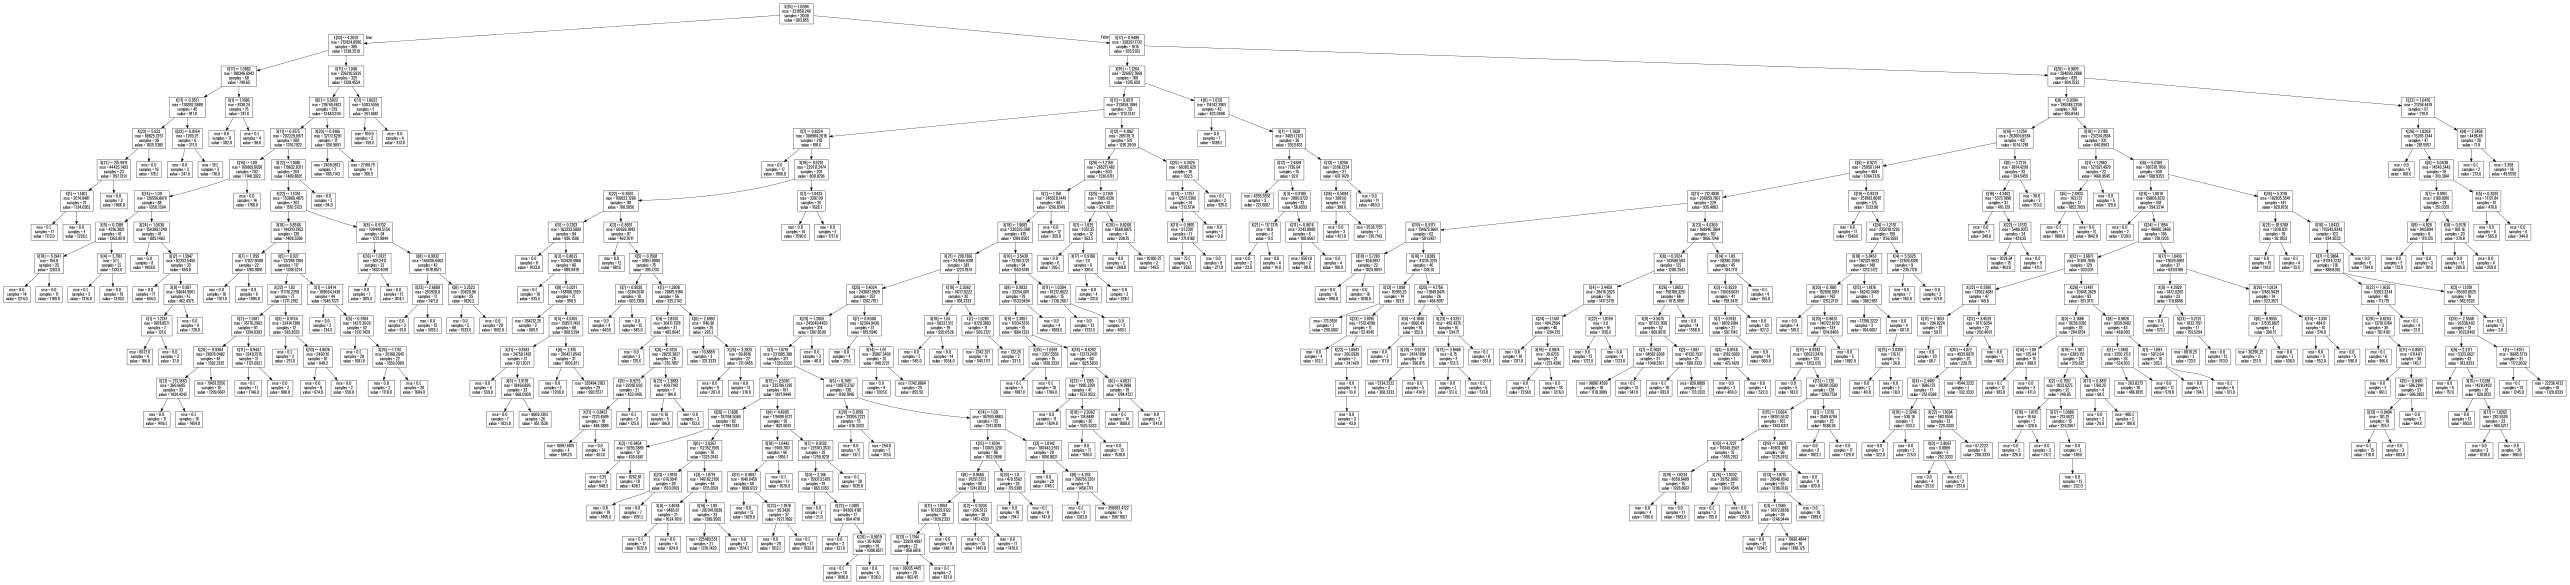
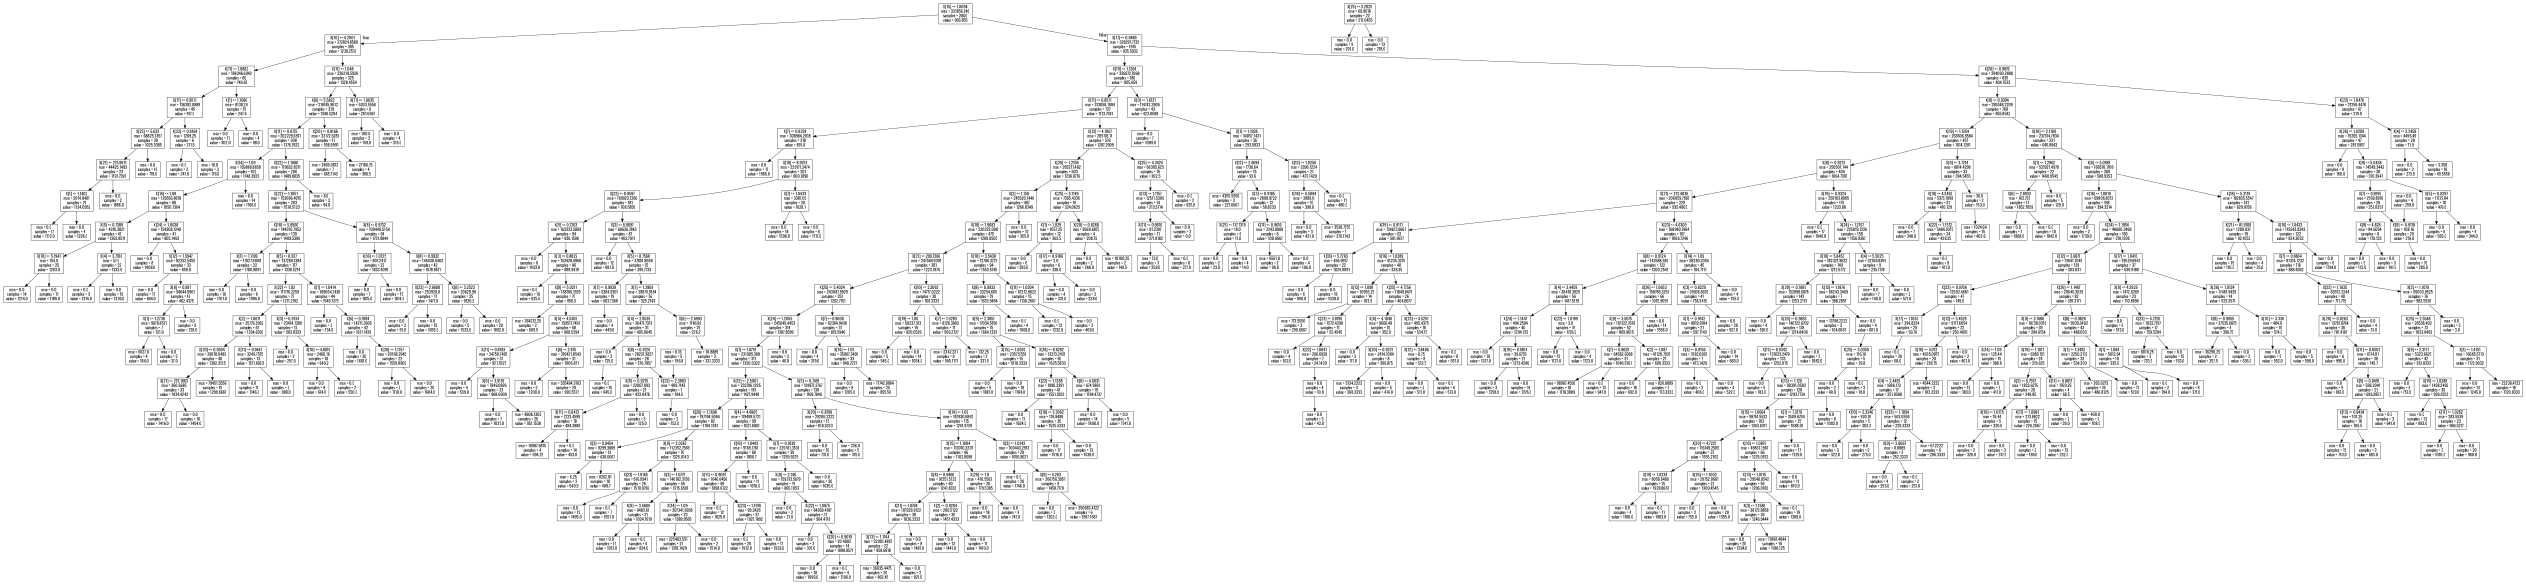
(2008, 248) -> (1975, 215)
(2470, 248) -> (2404, 214)
(632, 310) -> (603, 371)
(720, 340) -> none
(1927, 357) -> (1892, 357)
(663, 403) -> (673, 370)
(1817, 435) -> (1827, 402)
(2073, 465) -> (2043, 435)
